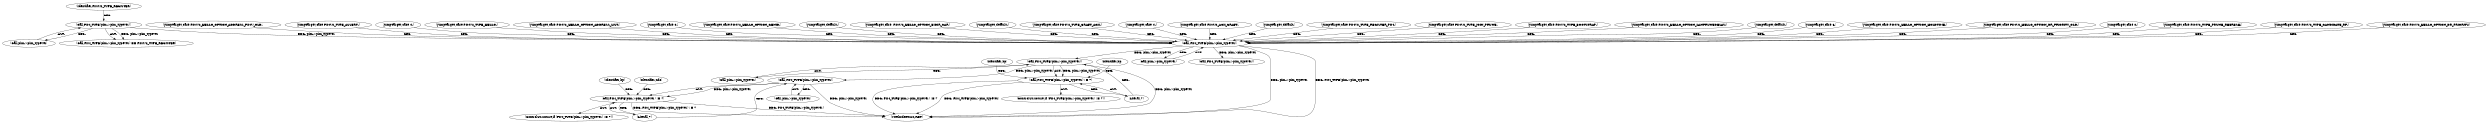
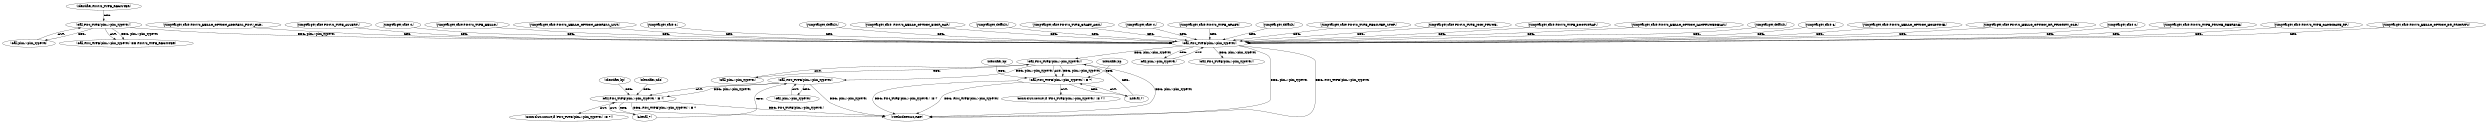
(742, 25) -> none
(1210, 25) -> (1210, 25)
(1359, 25) -> (1359, 25)
